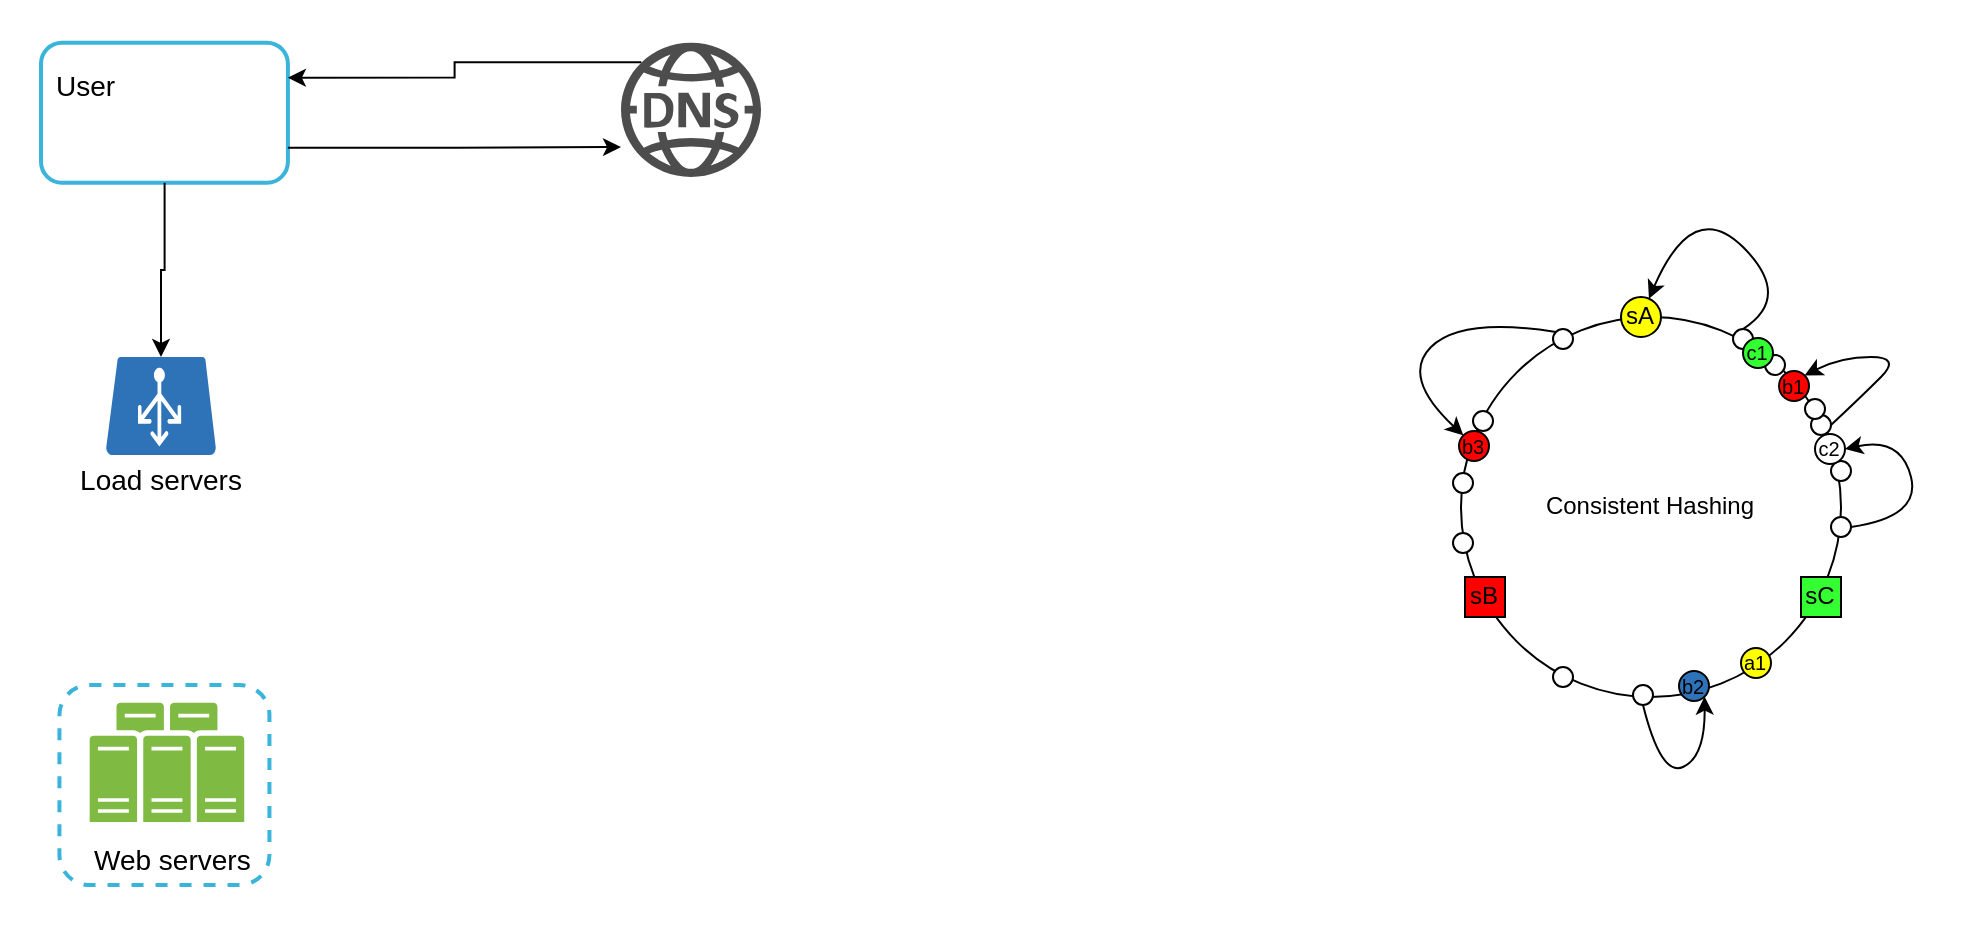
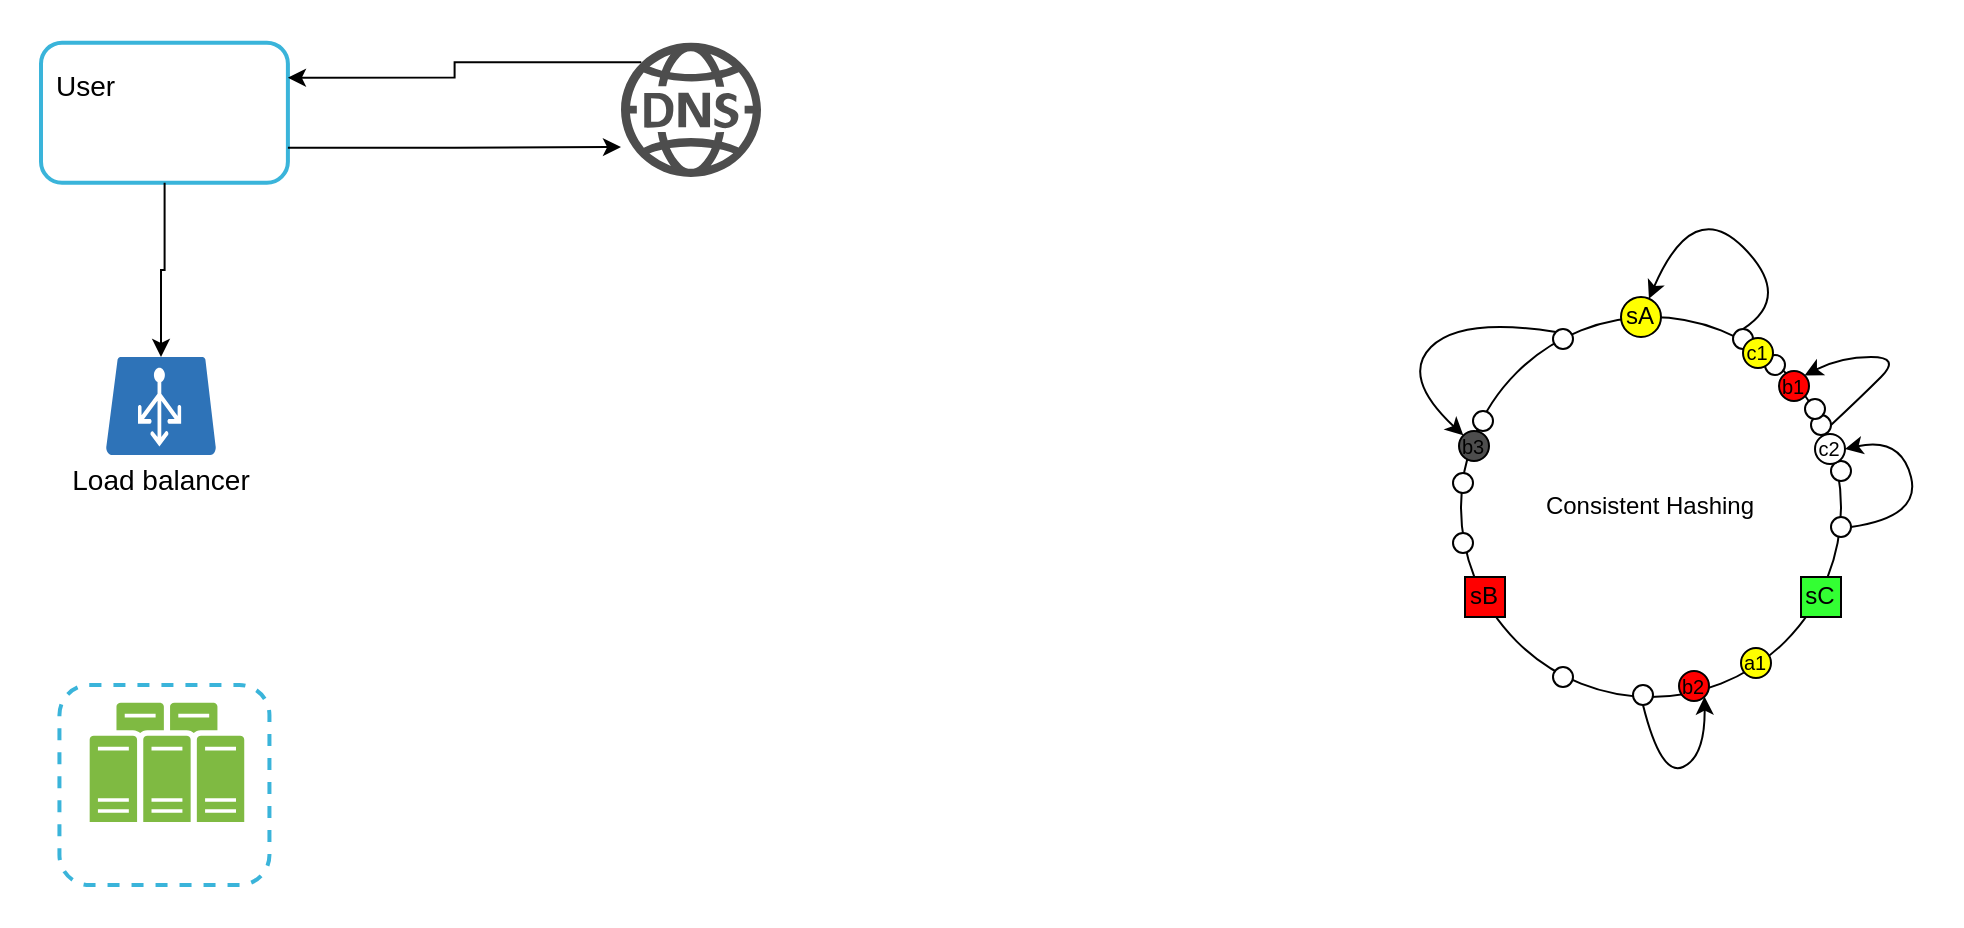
(1758, 353) -> (1758, 353)
(1474, 446) -> (1474, 446)
(162, 480) -> (162, 480)
(1694, 686) -> (1694, 686)
(181, 858) -> none
